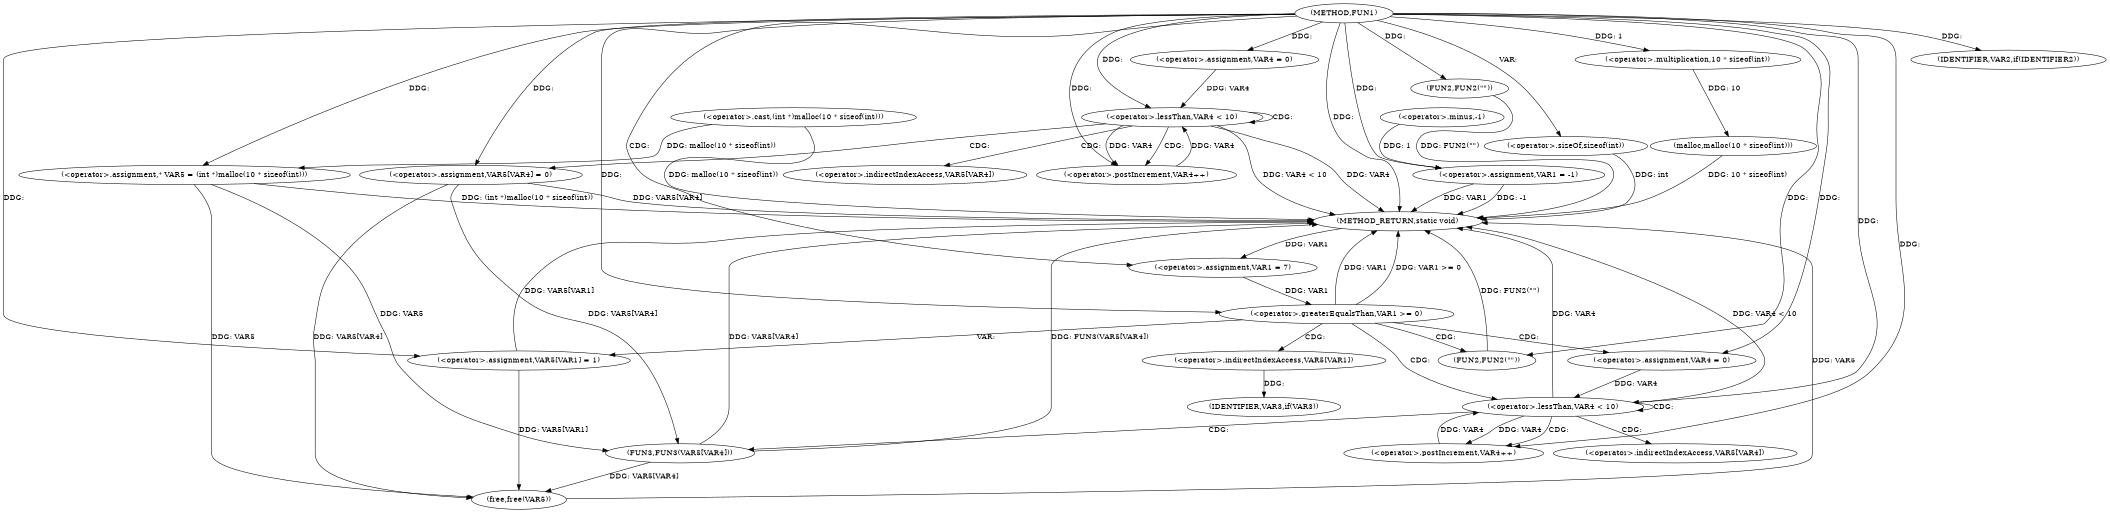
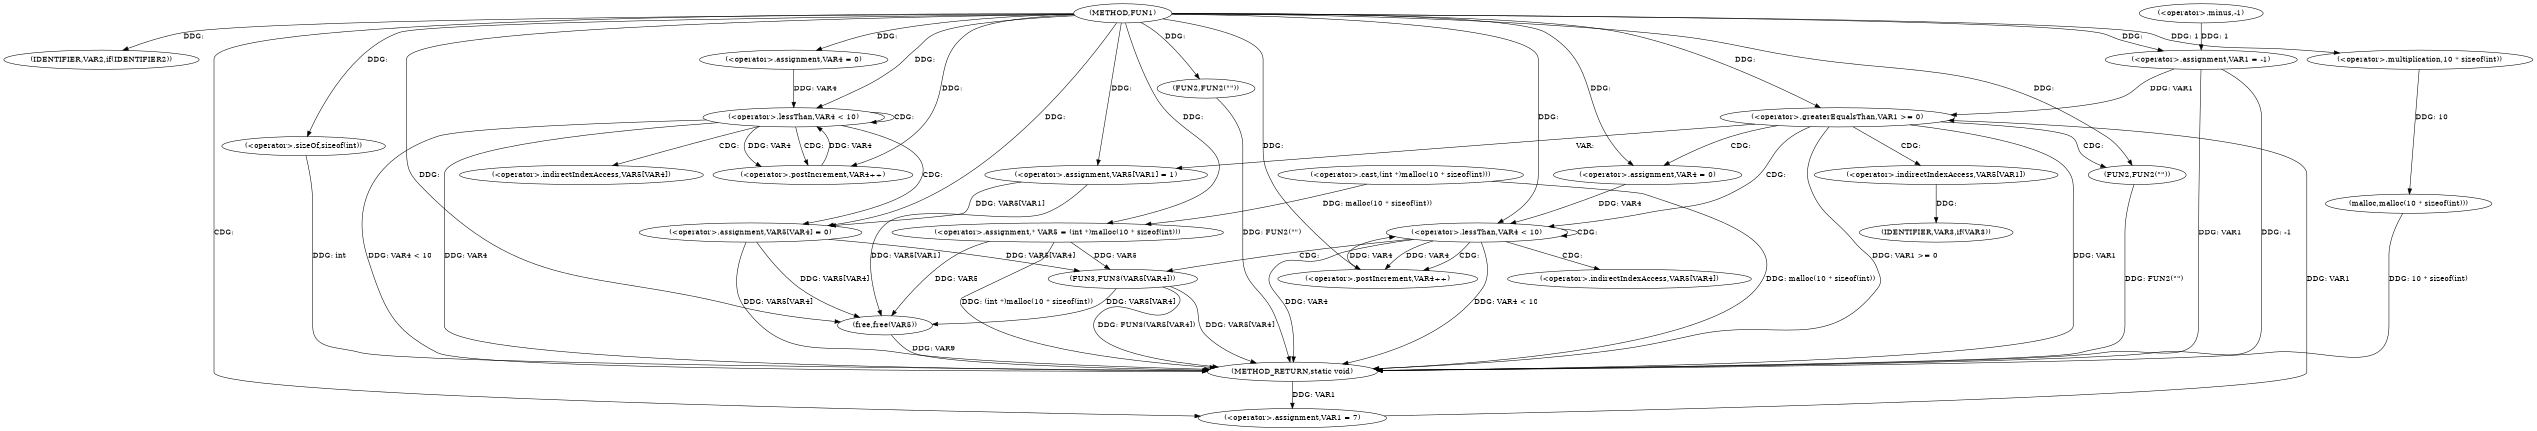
(1510, 60) -> (379, 60)
none -> (2069, 107)
(1335, 131) -> (451, 44)
(876, 230) -> (930, 217)
(1834, 361) -> (934, 349)
